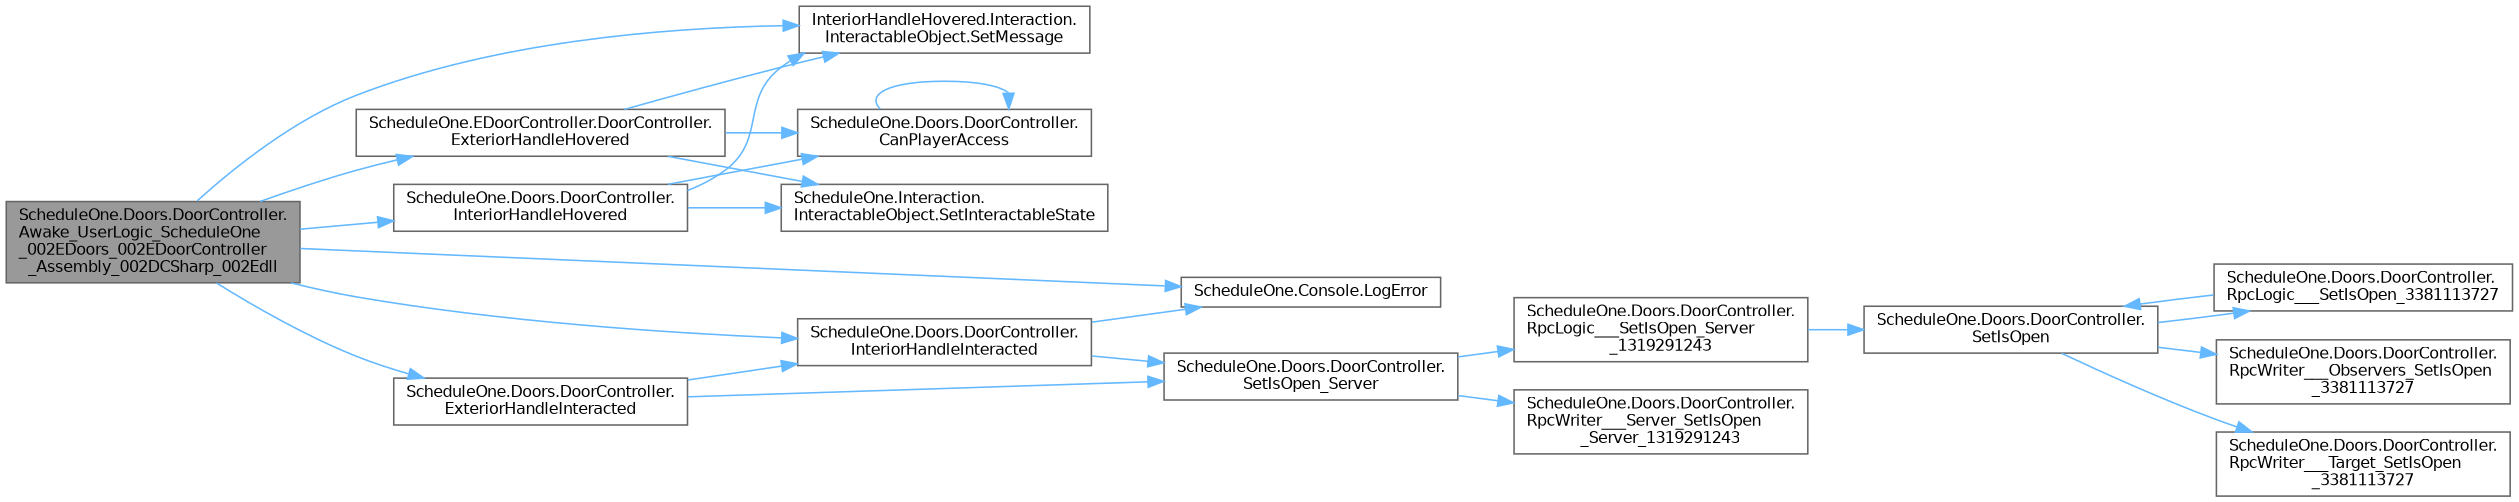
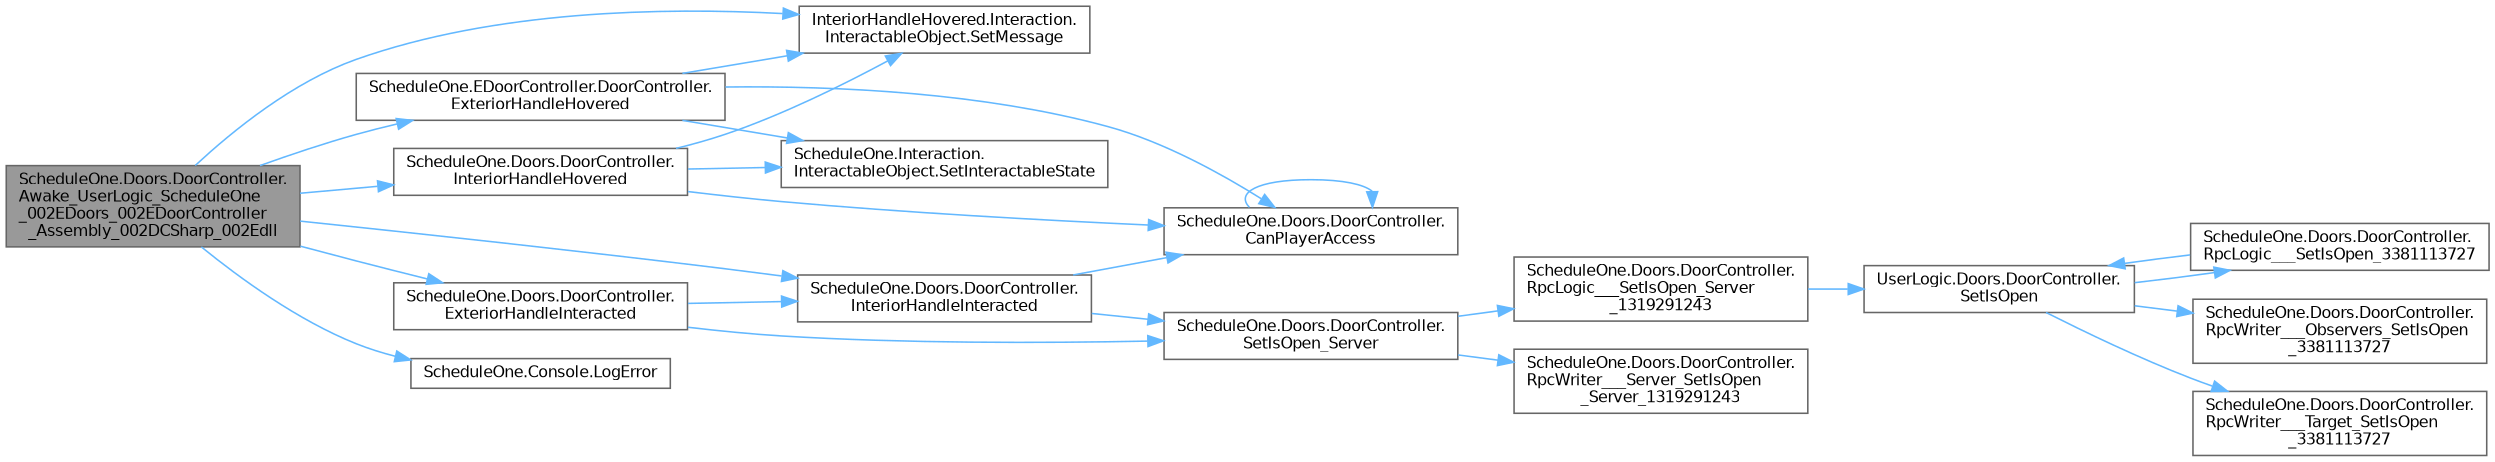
(1139, 316) -> (1120, 266)
(2011, 330) -> (1999, 289)
